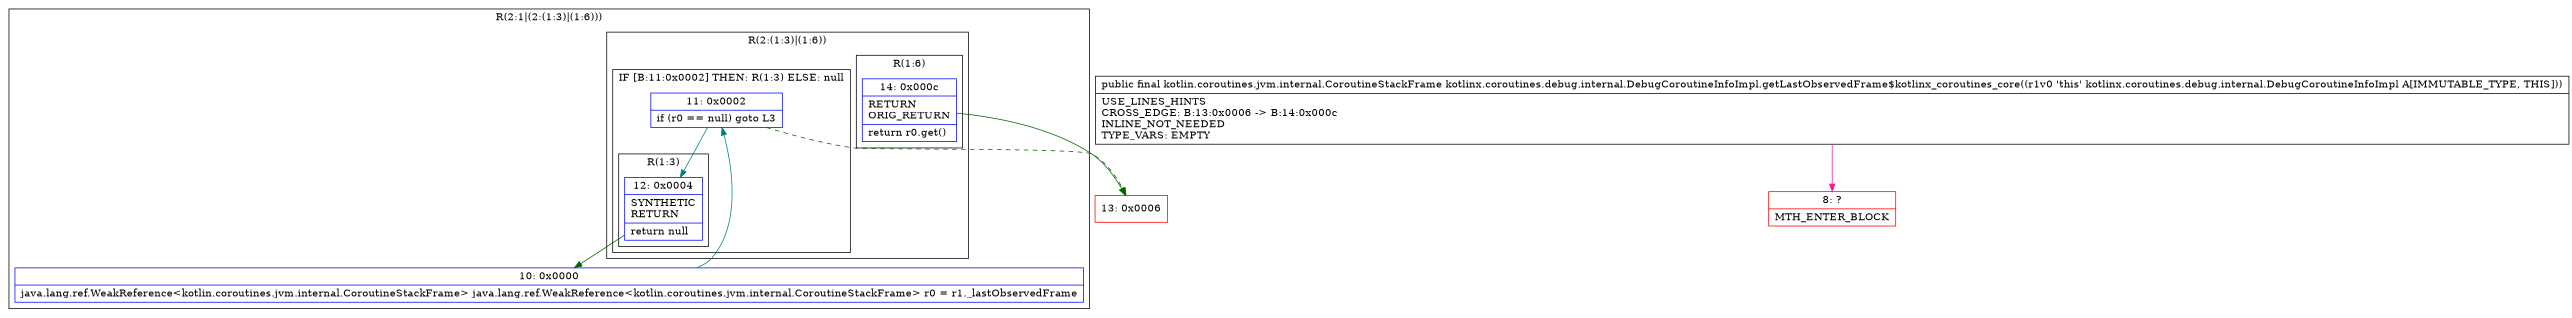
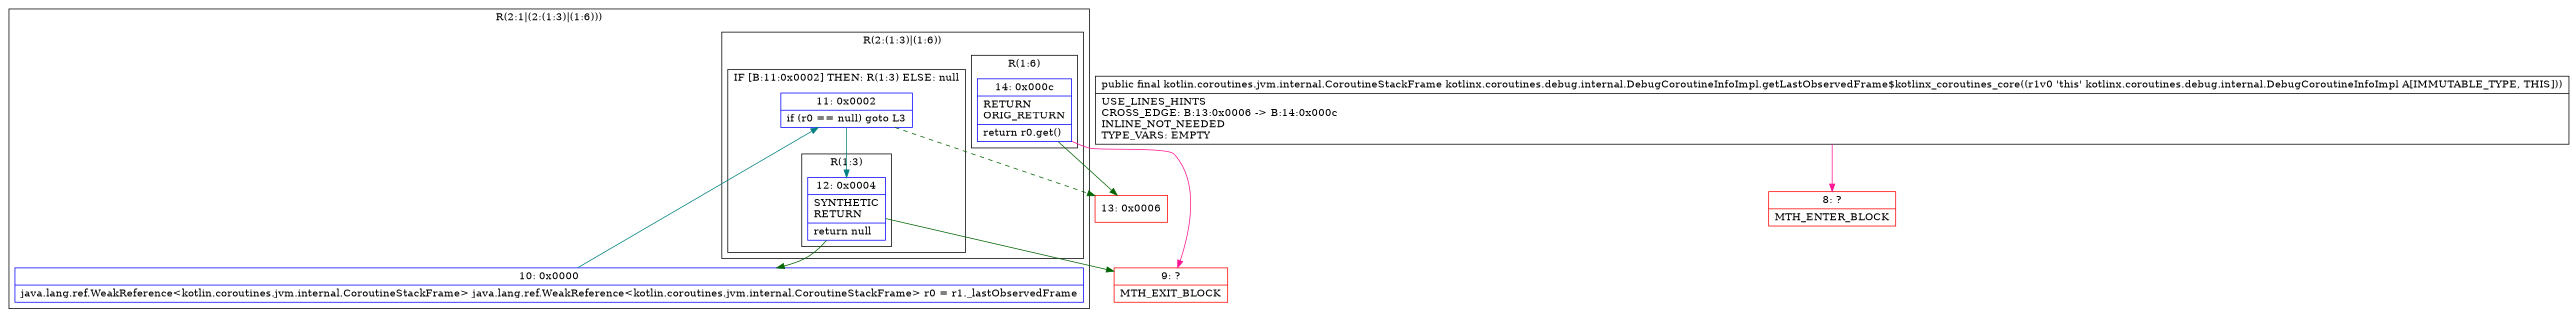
none -> (1171, 285)
